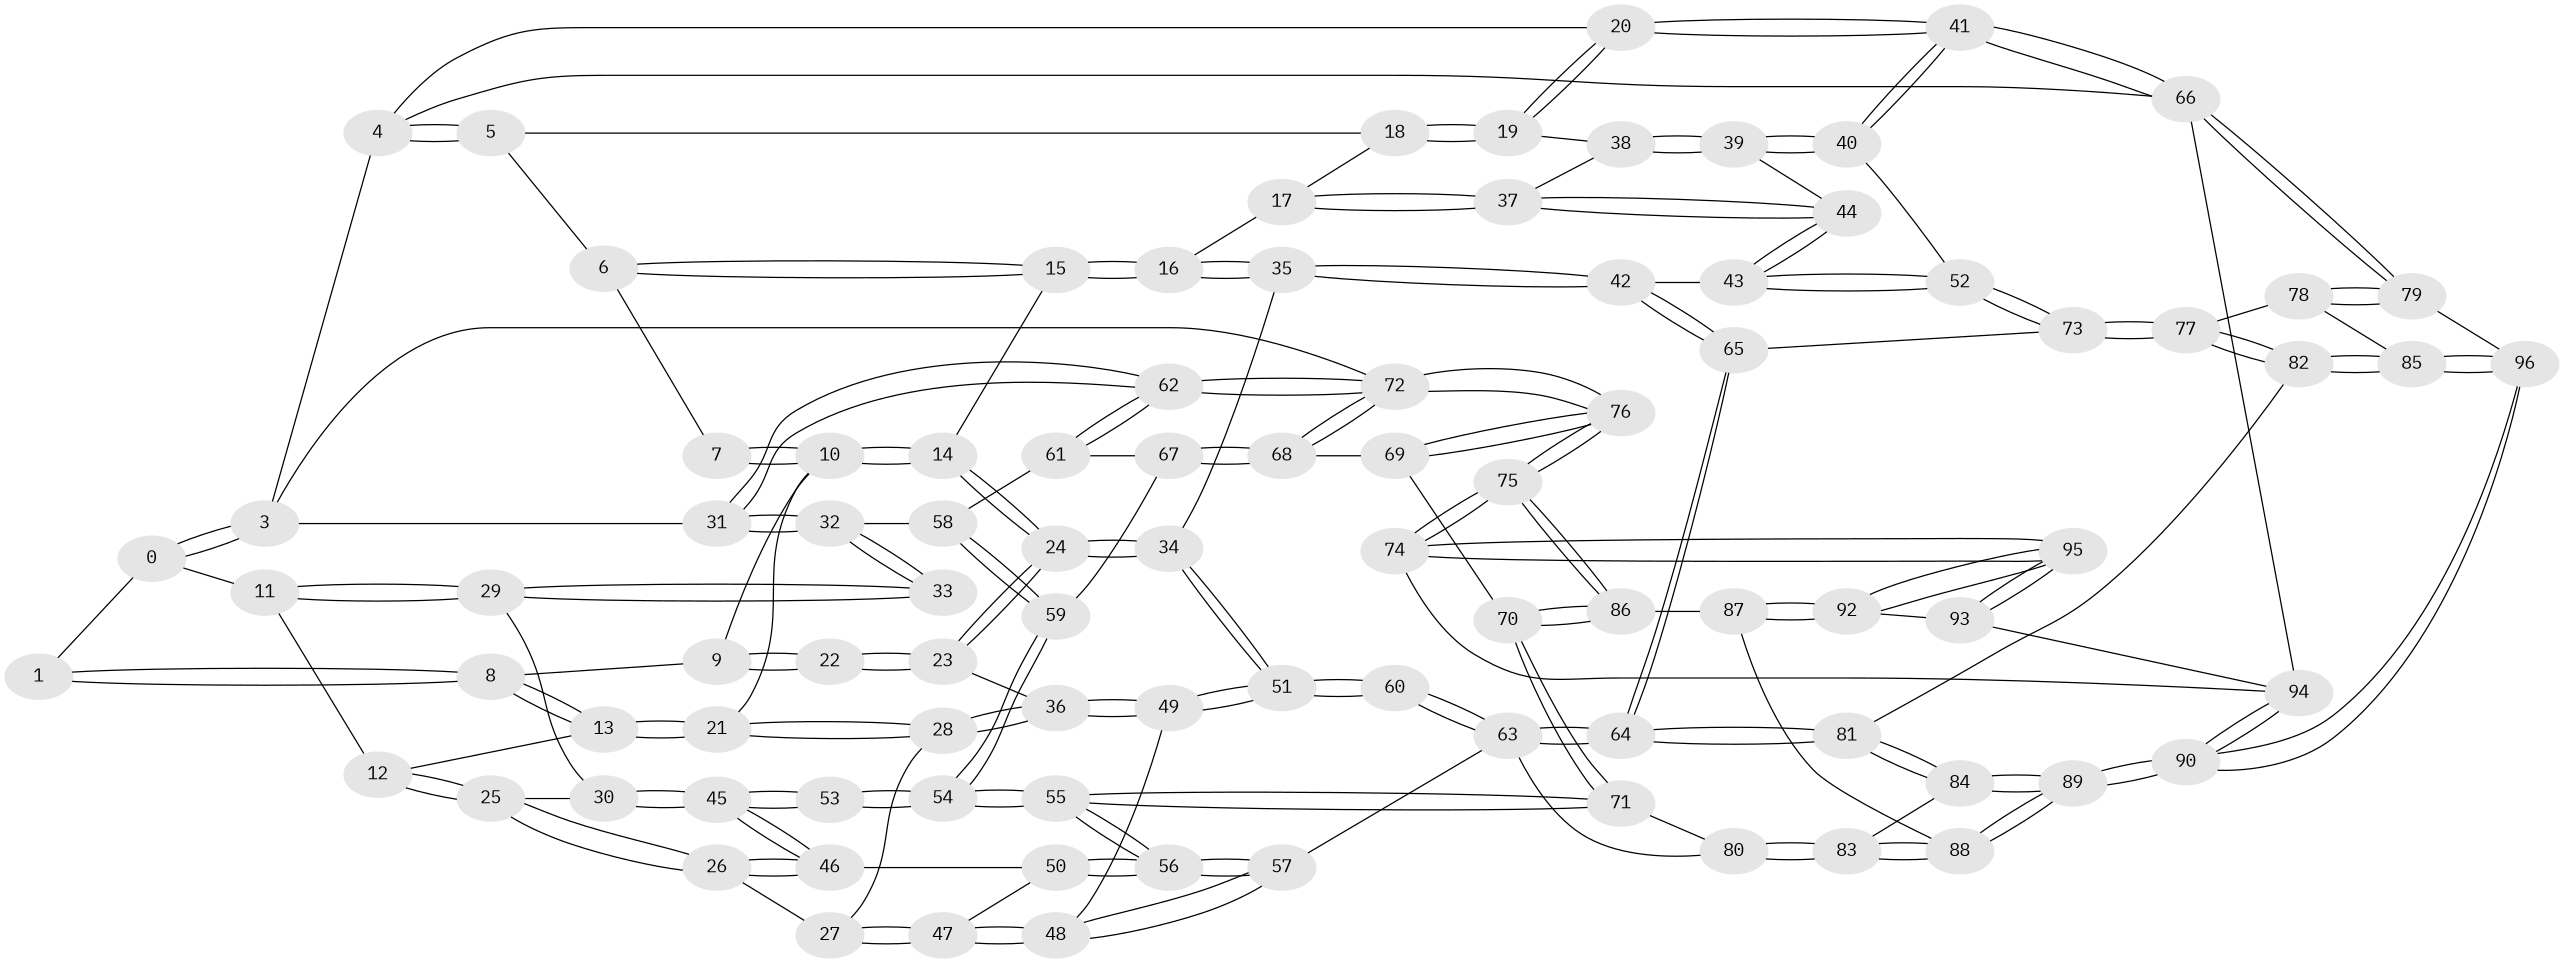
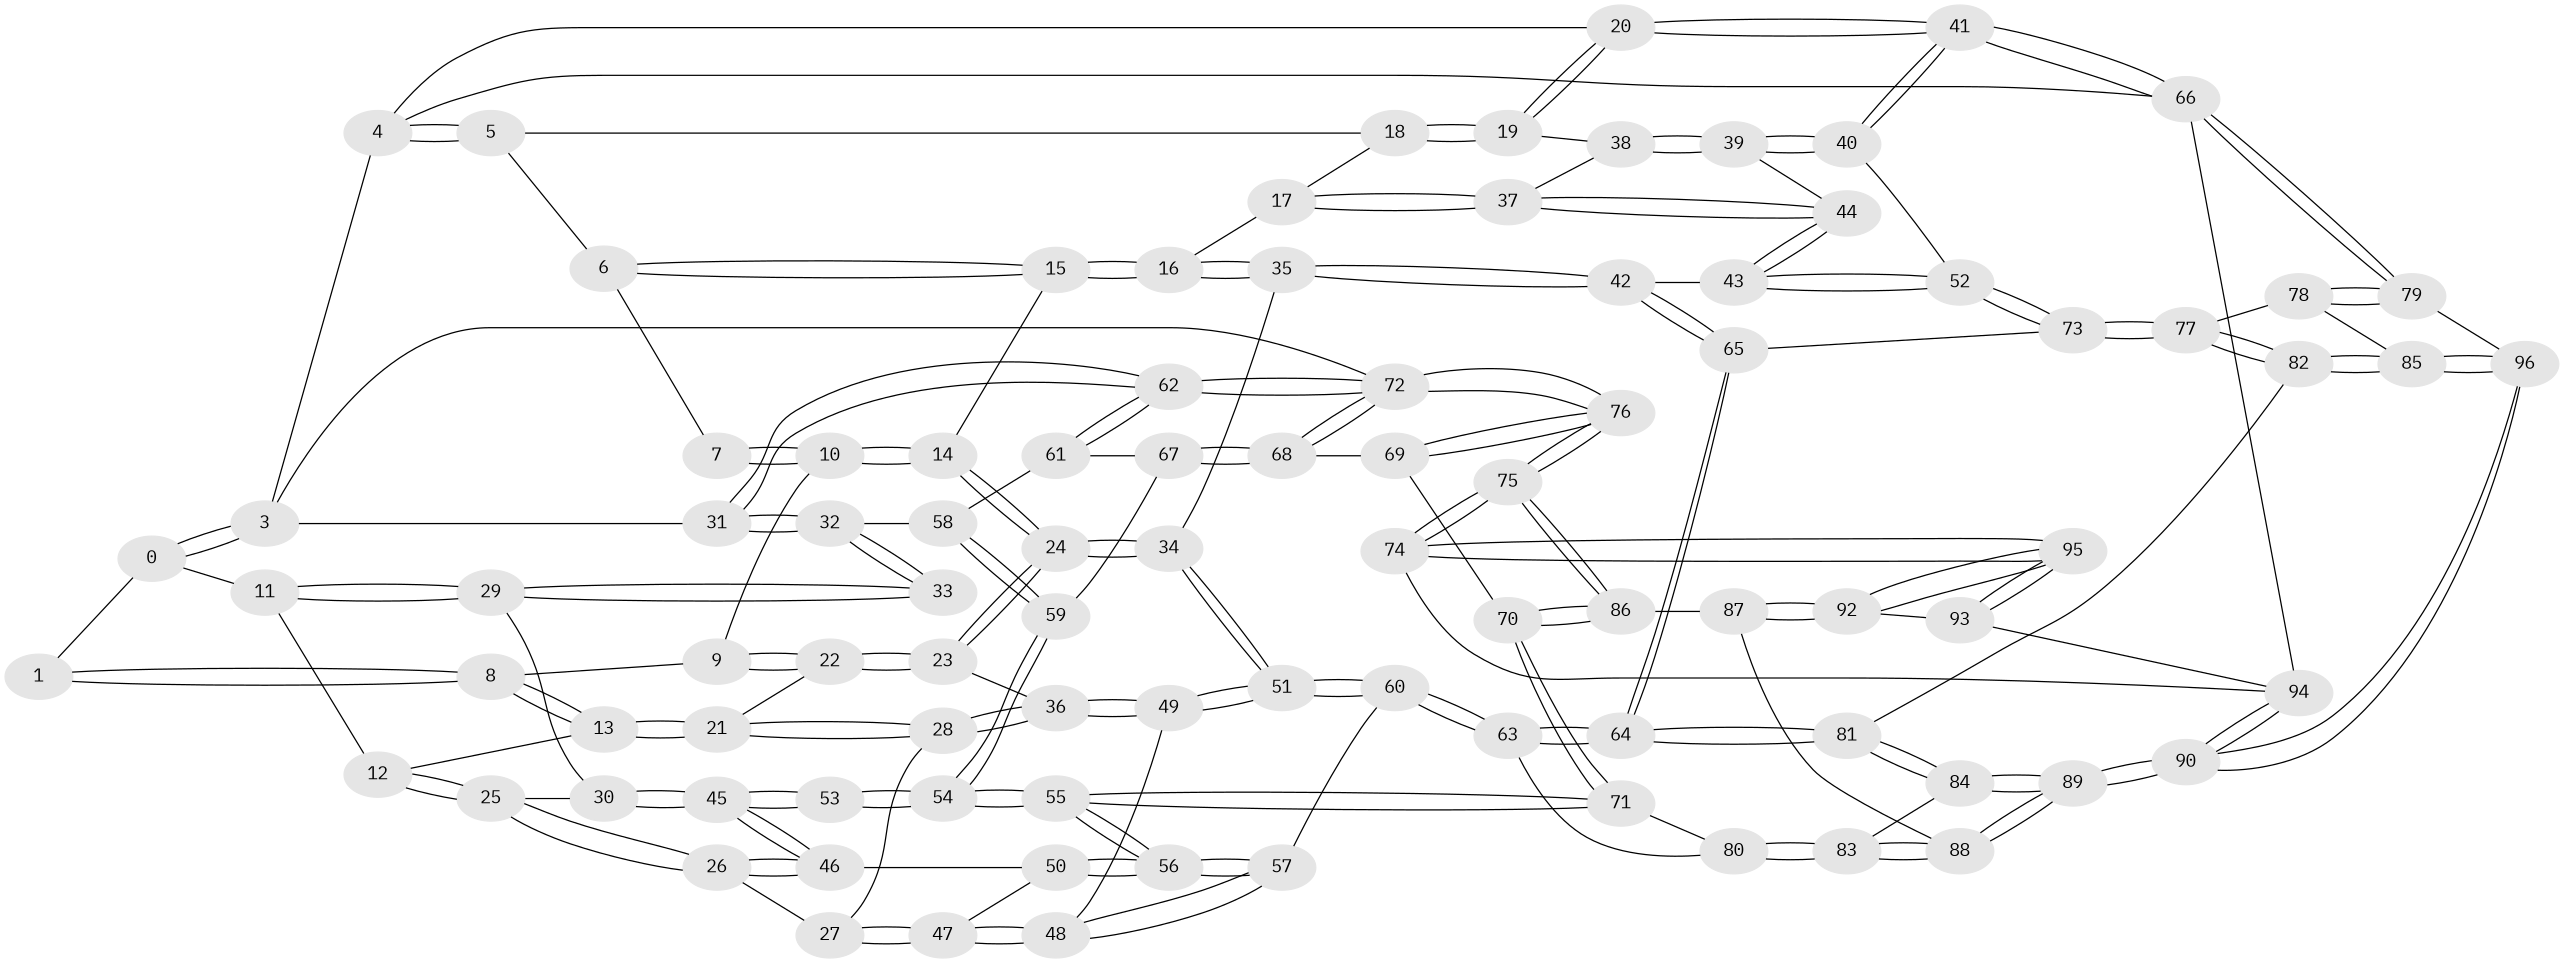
(773, 593) -> (773, 696)
(1395, 802) -> (1332, 775)
